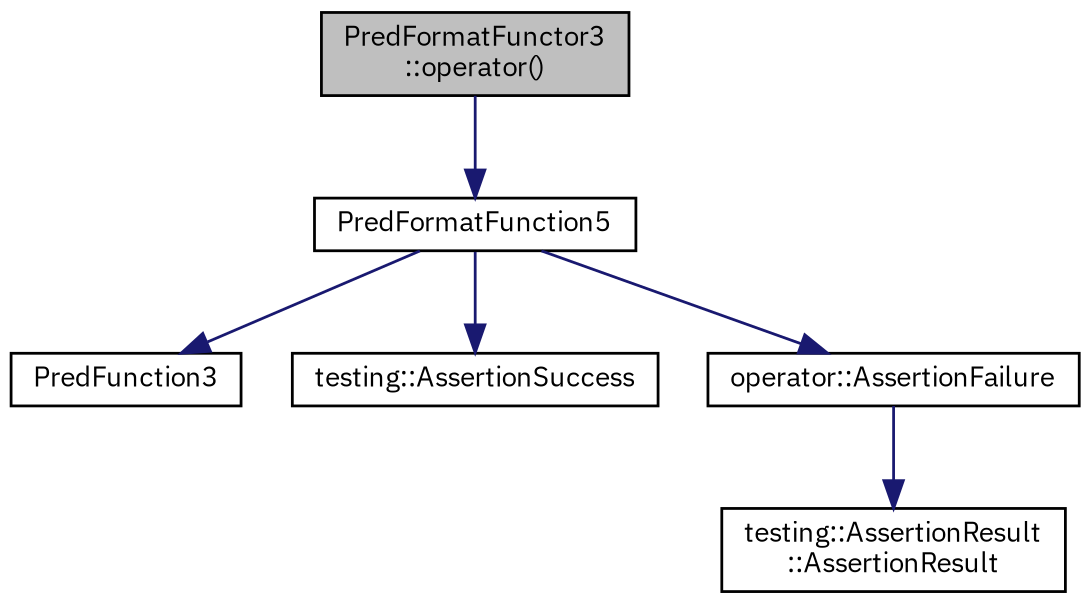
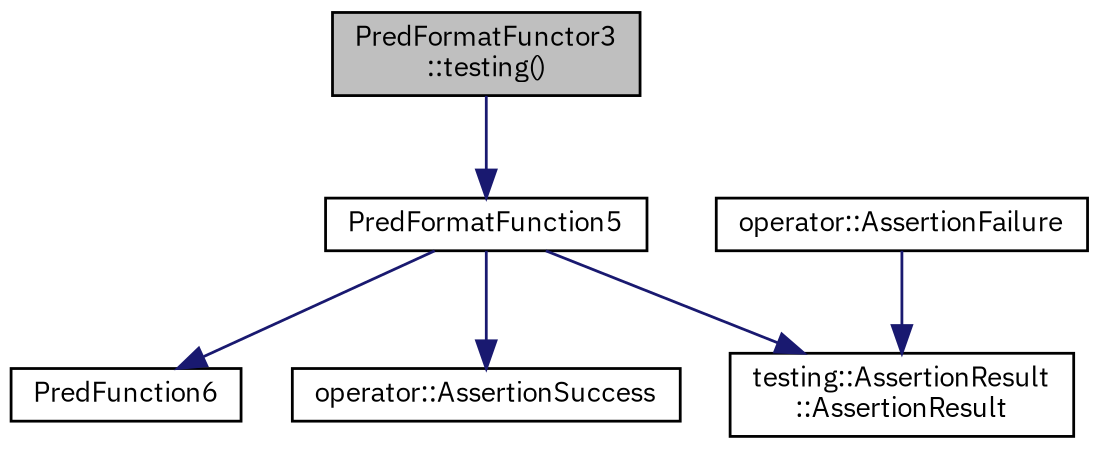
(475, 54) -> (486, 54)
(671, 297) -> (662, 297)
(126, 380) -> (126, 395)
(475, 380) -> (486, 395)
